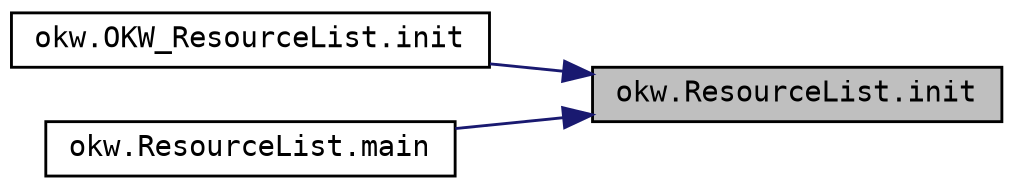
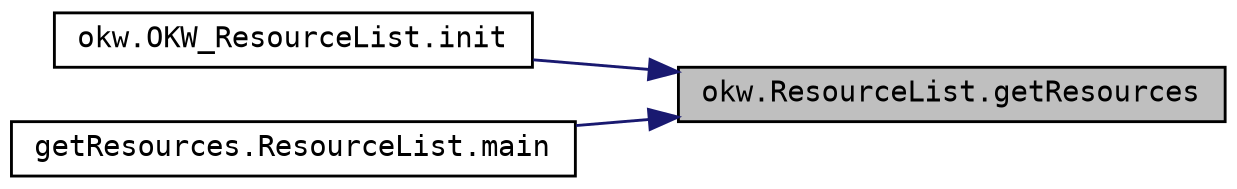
(797, 94) -> (952, 94)
(250, 149) -> (293, 149)
